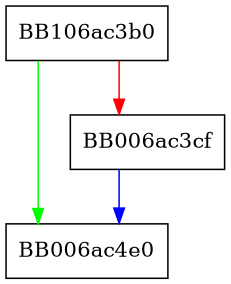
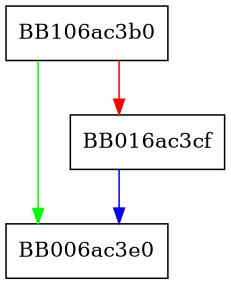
(147, 142) -> (147, 142)
(87, 251) -> (87, 251)
